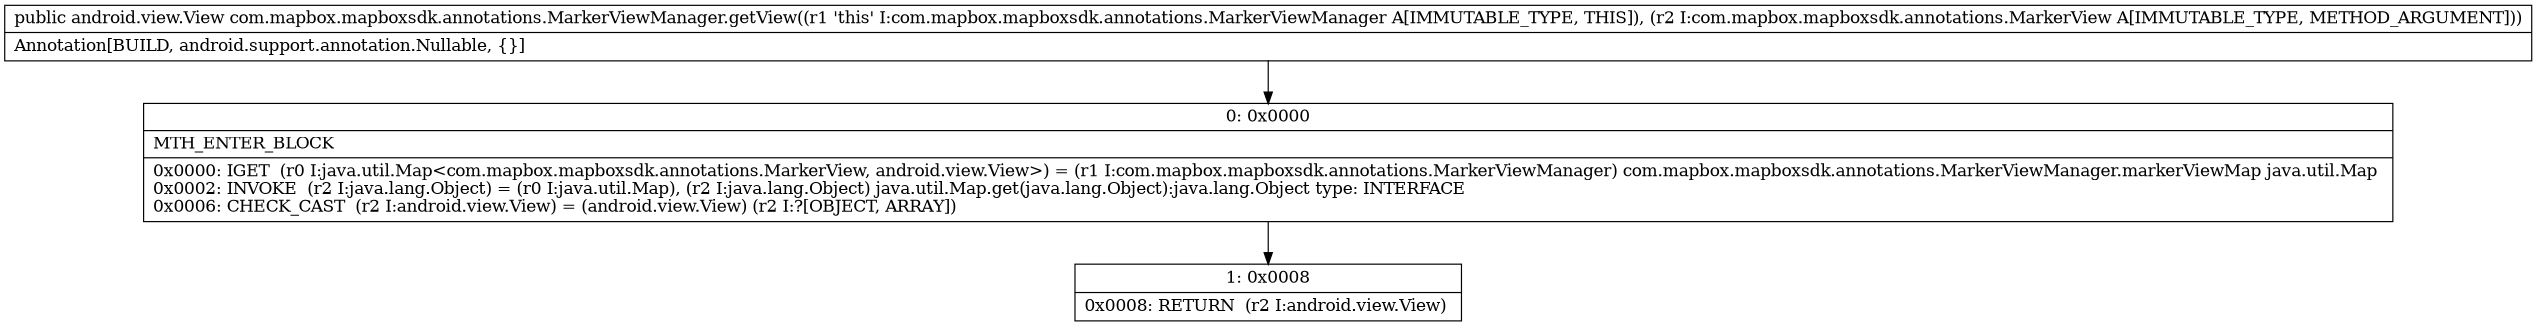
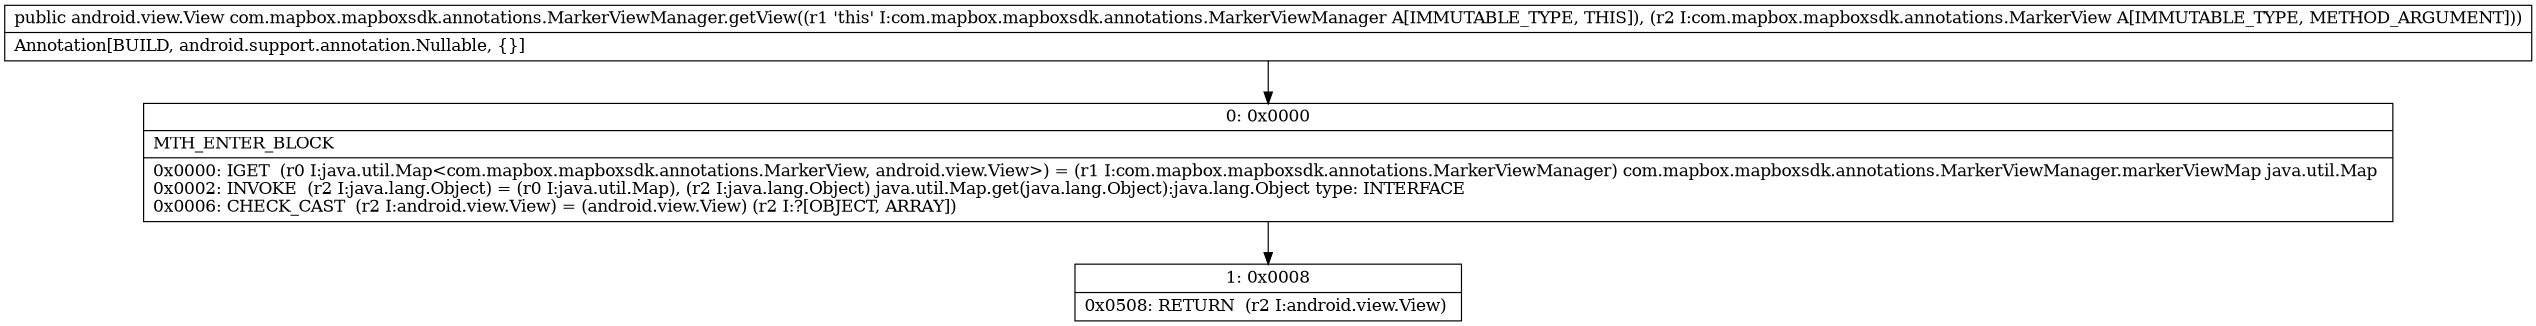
(1268, 306) -> (1268, 306)
